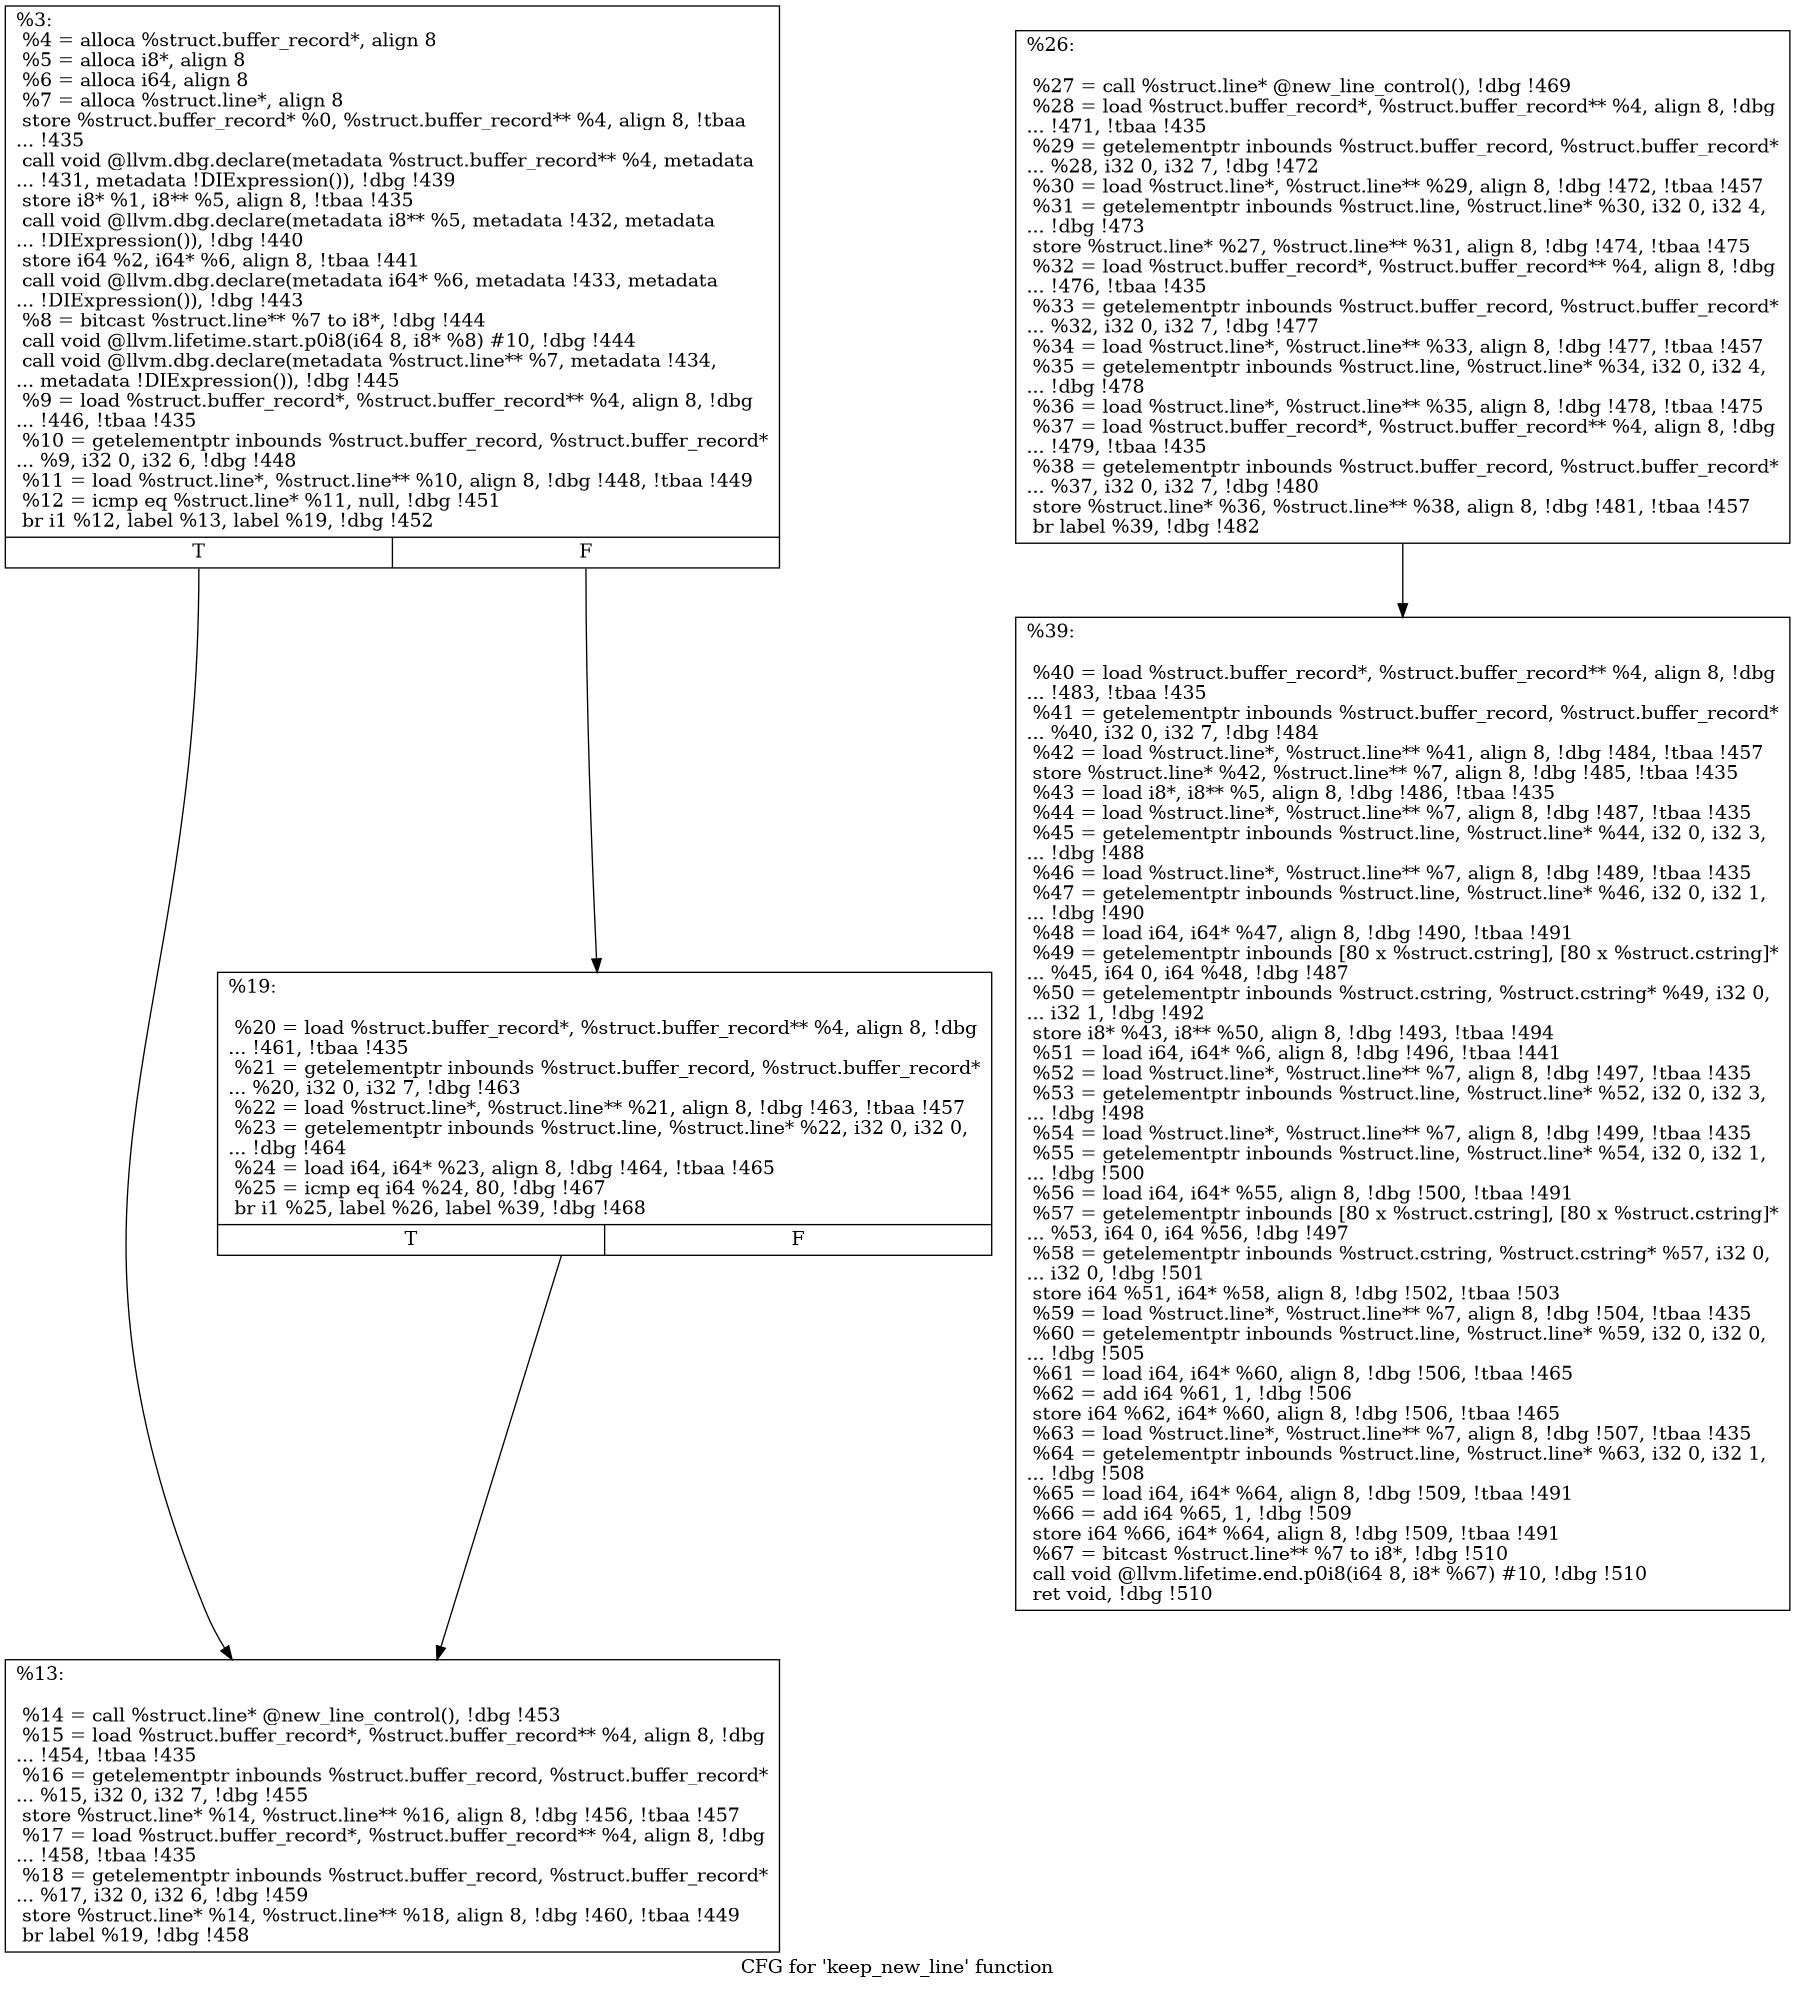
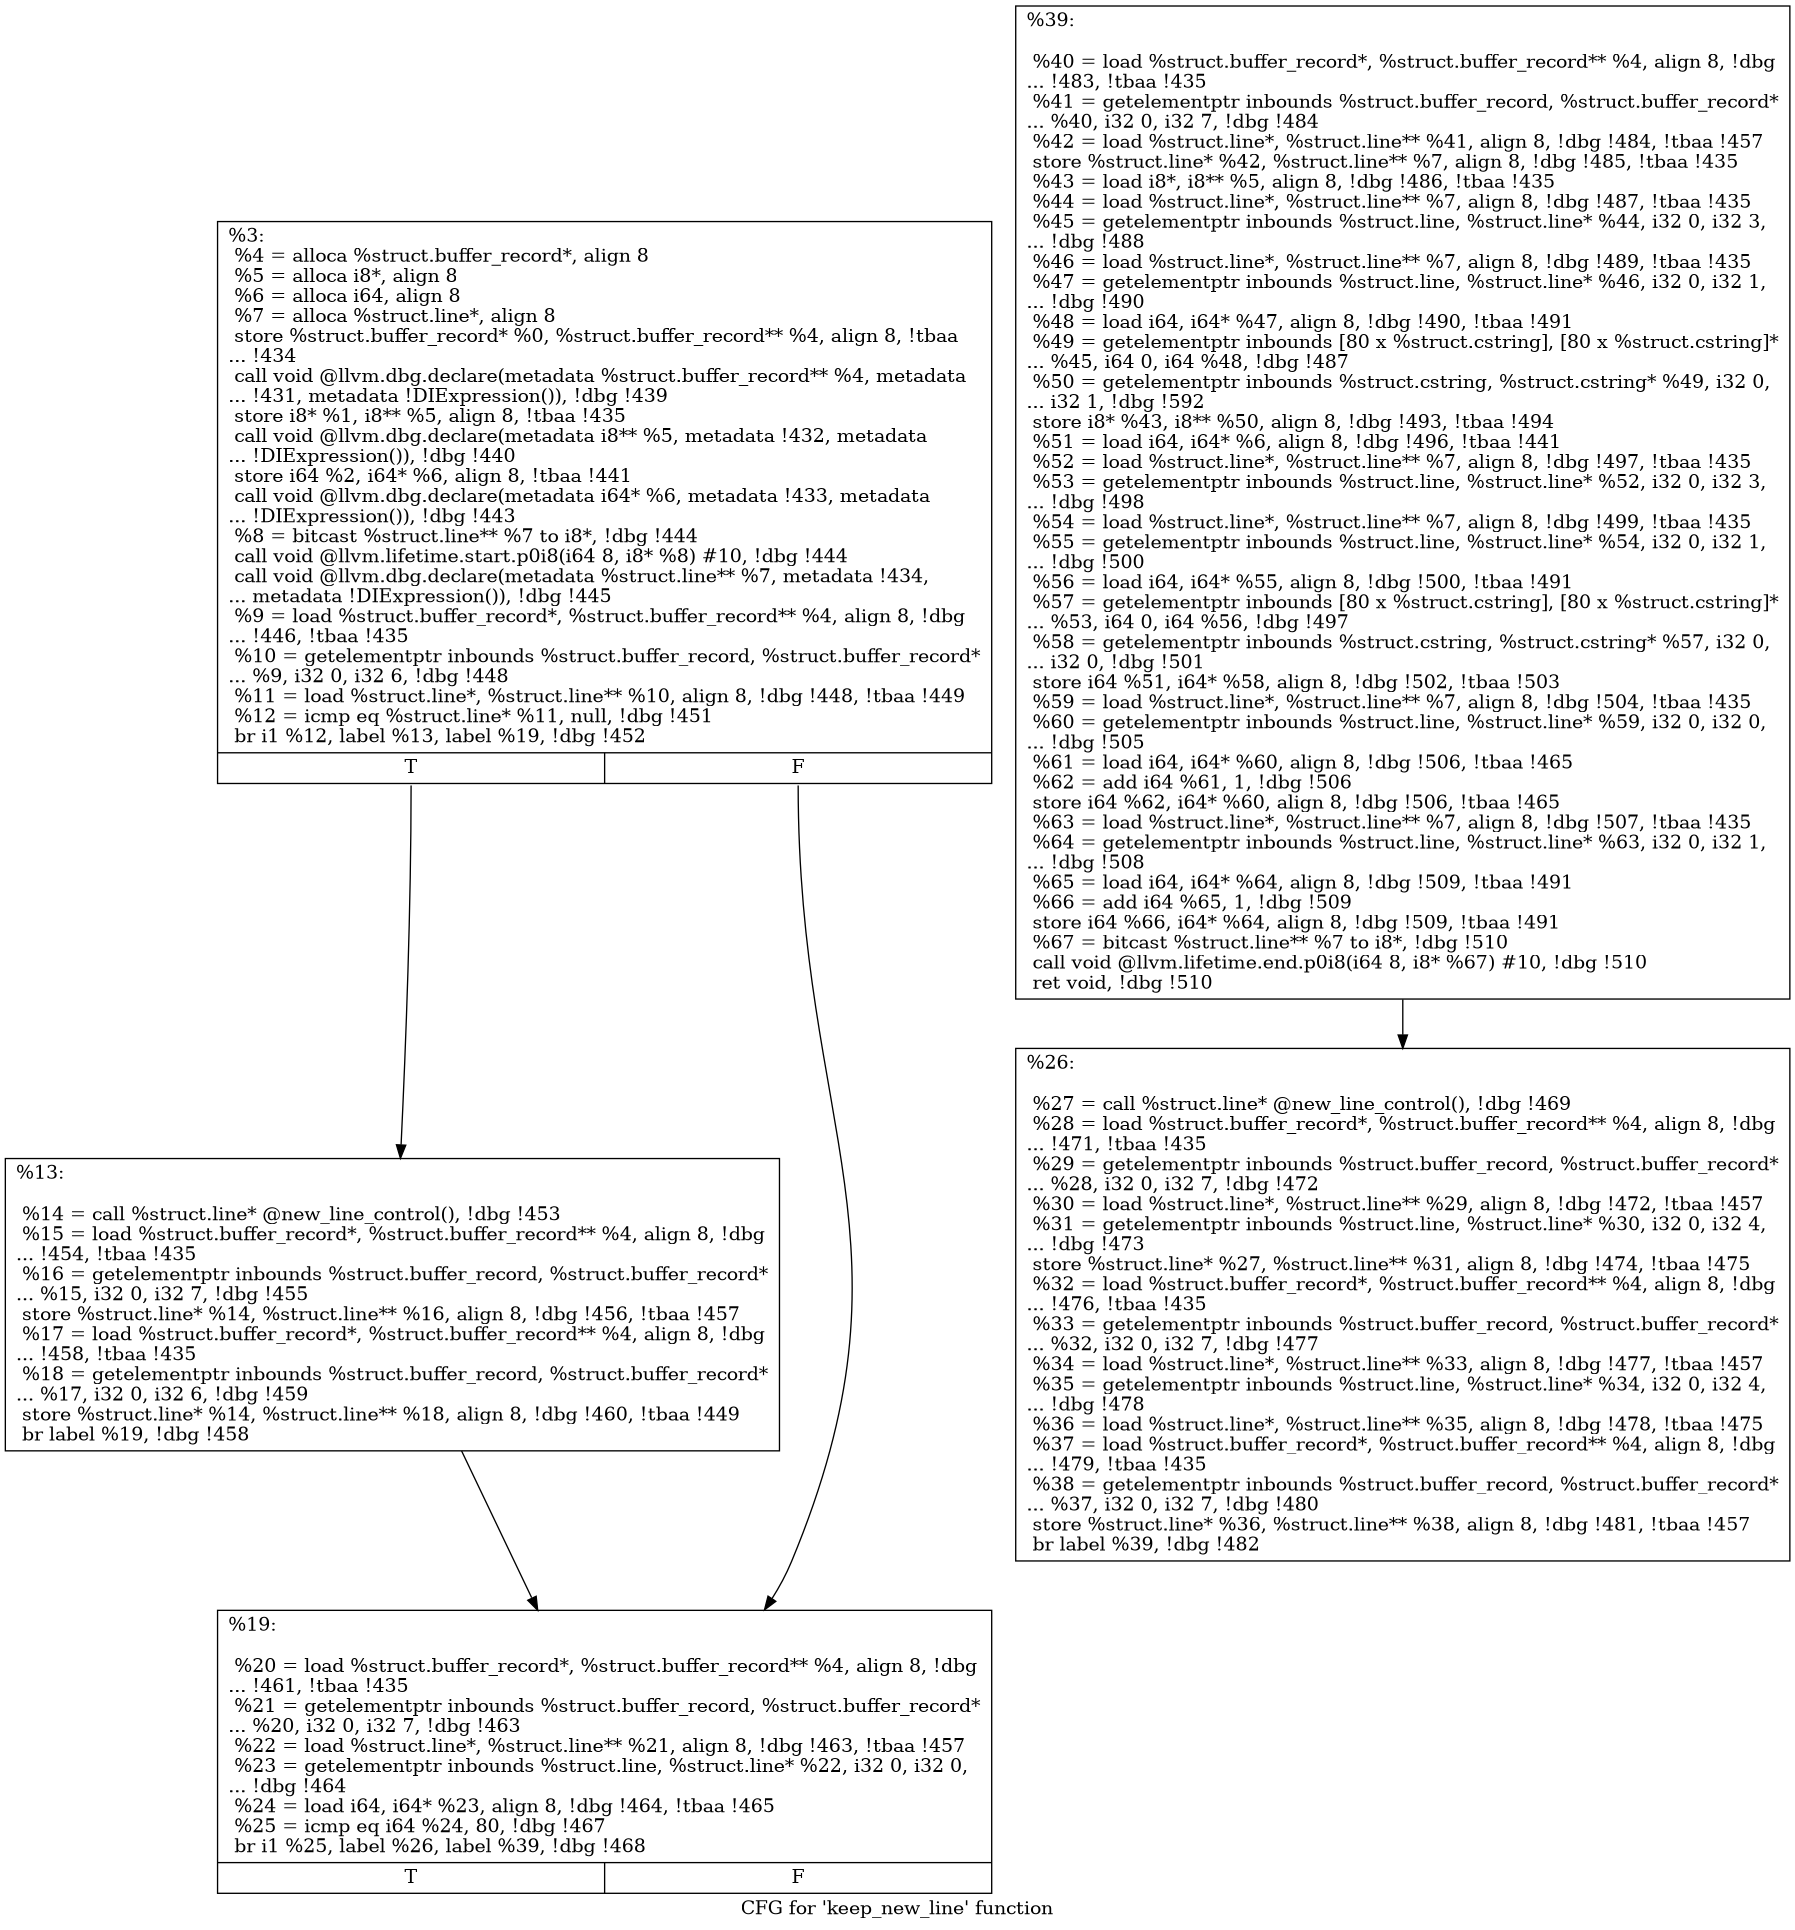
(51, 141) -> (263, 356)
(1403, 574) -> (1403, 1017)
(1116, 1014) -> (1116, 402)
(501, 1451) -> (497, 1524)
